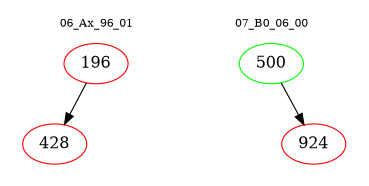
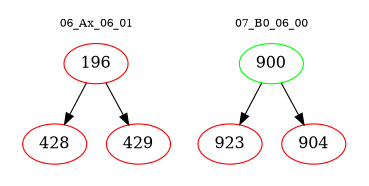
(97, 24) -> (97, 24)
(271, 64) -> (271, 64)
none -> (138, 144)
none -> (230, 144)
(314, 144) -> (314, 144)
